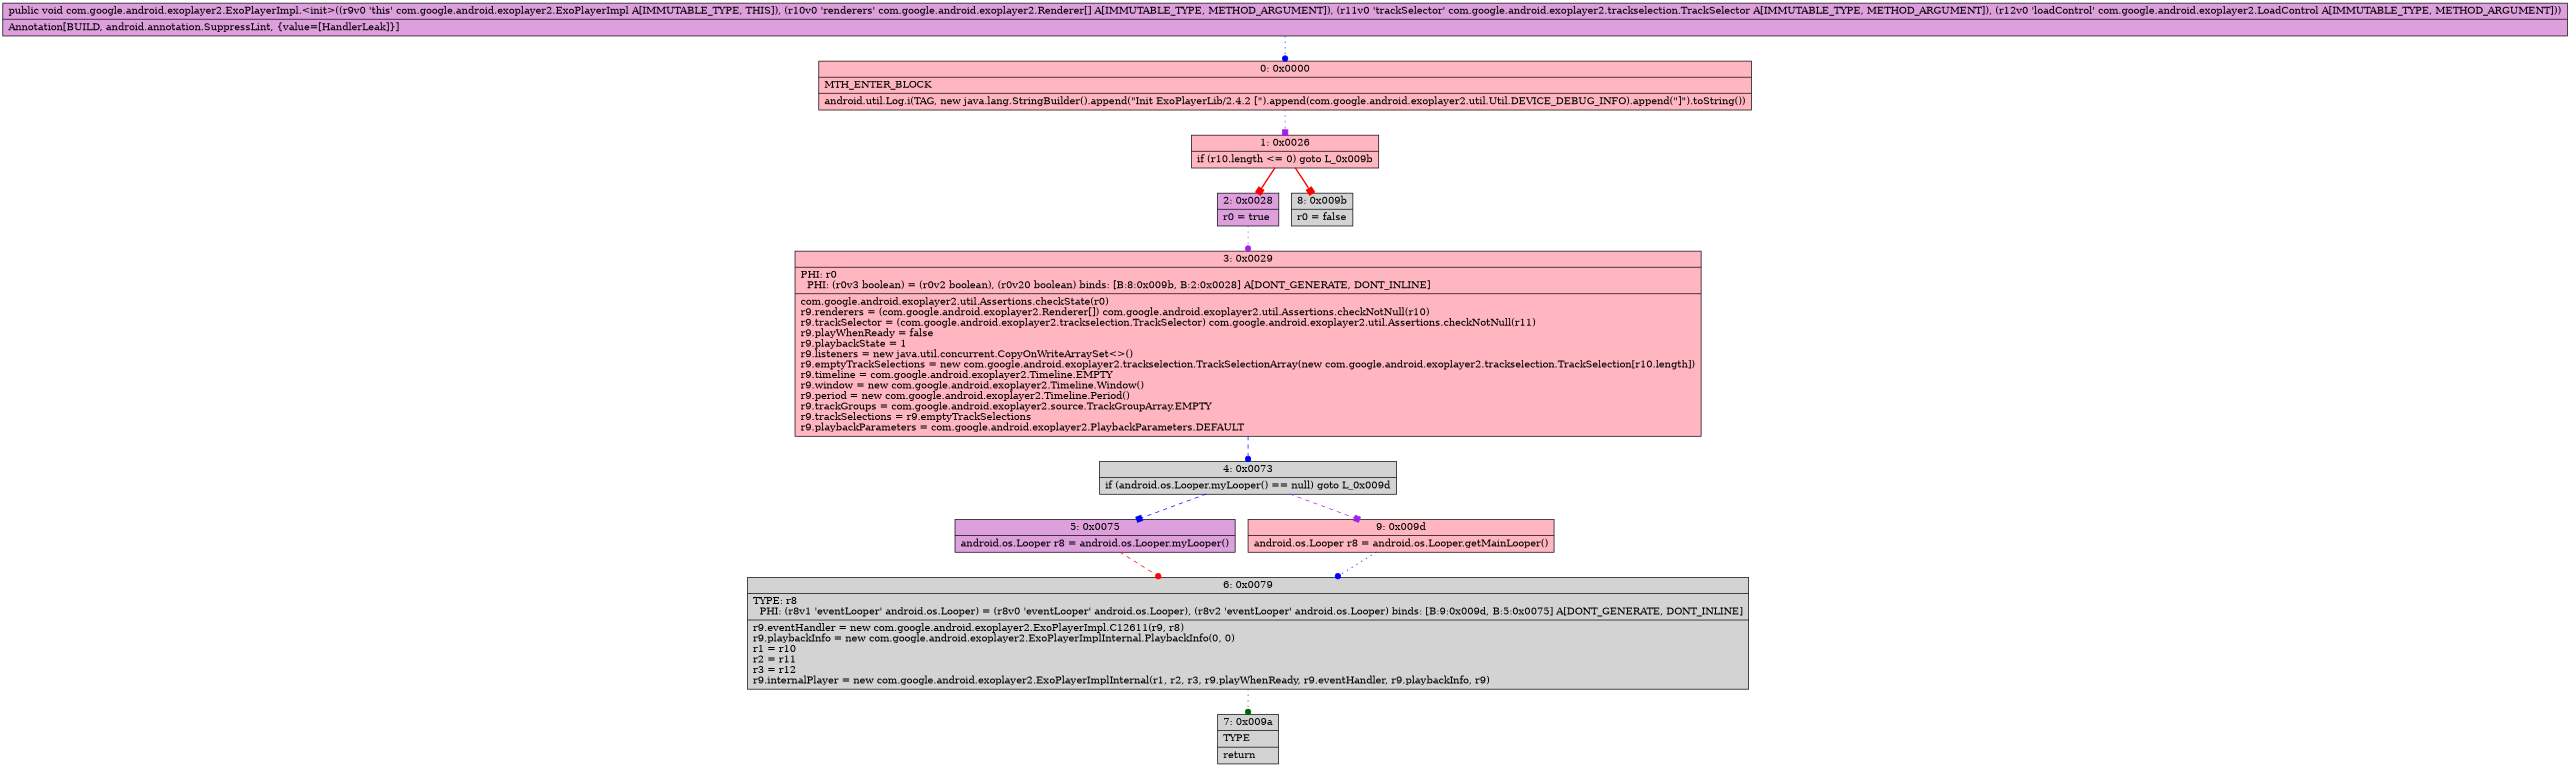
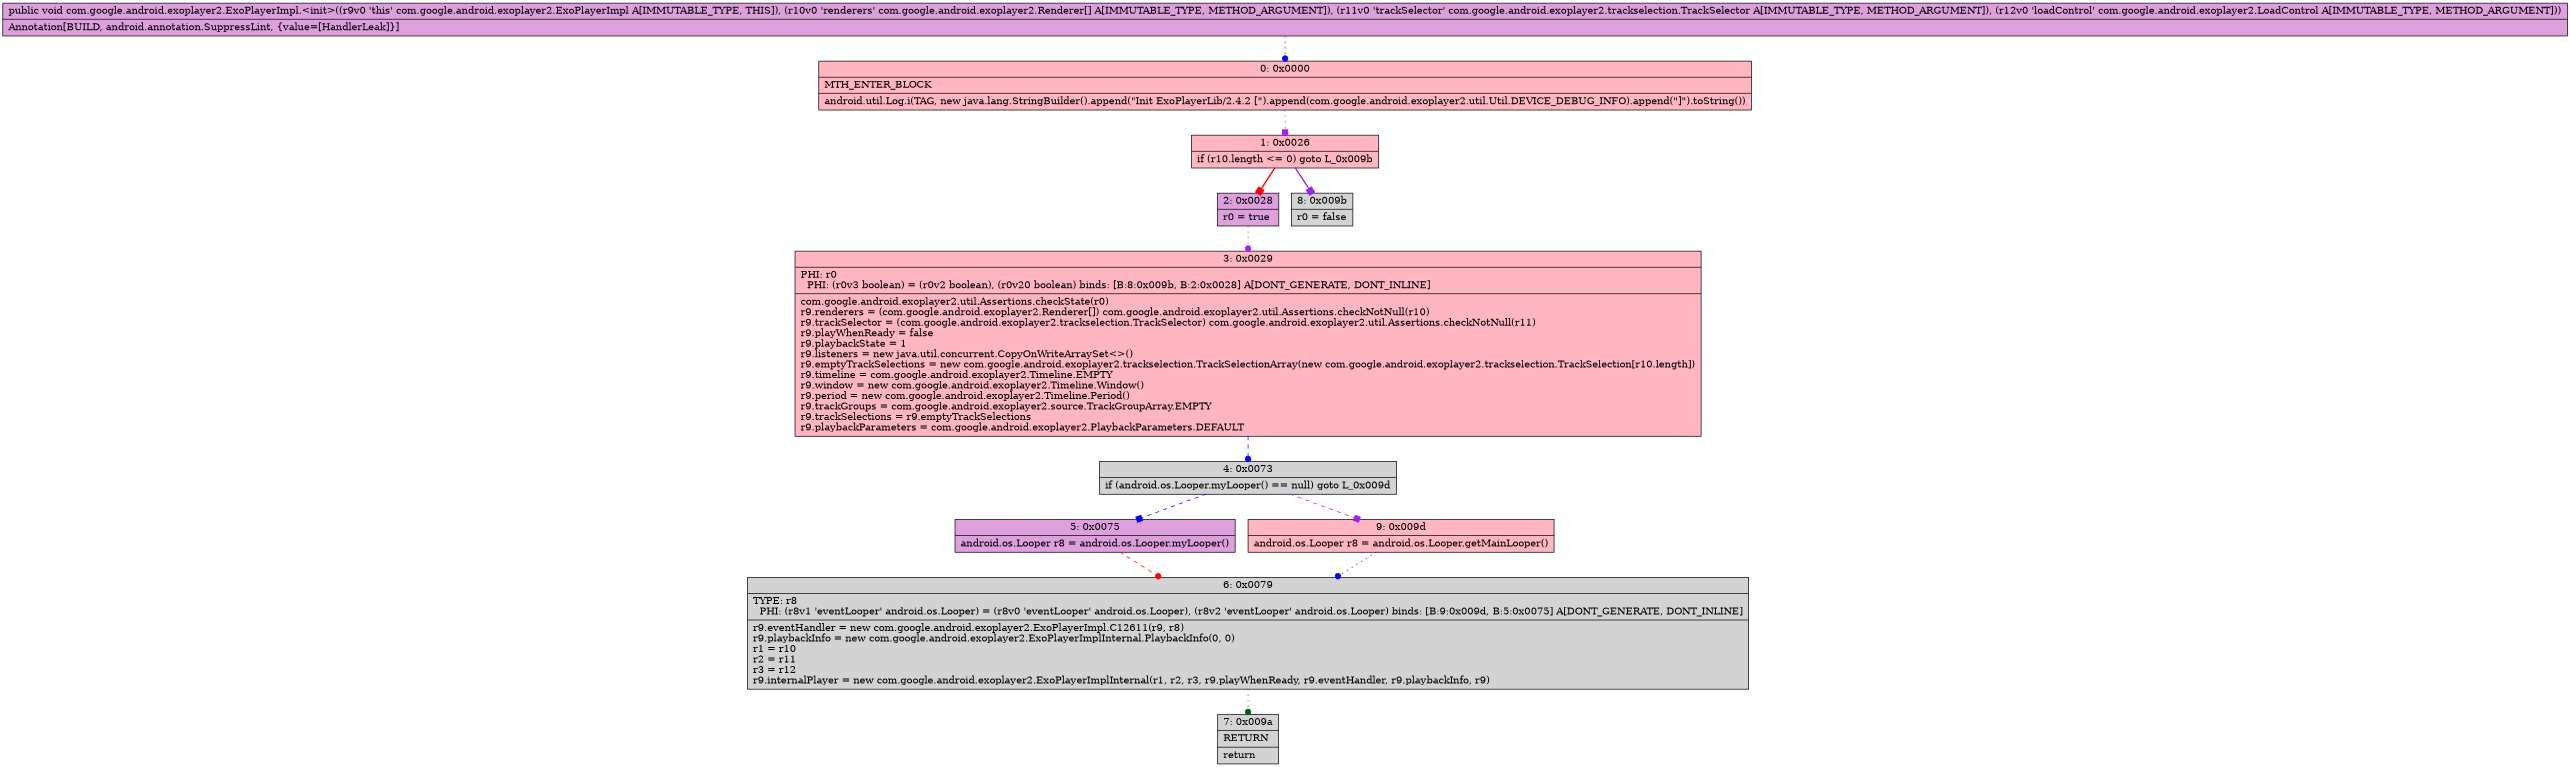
(1302, 178) -> (1302, 178)
(1237, 738) -> (1246, 738)
